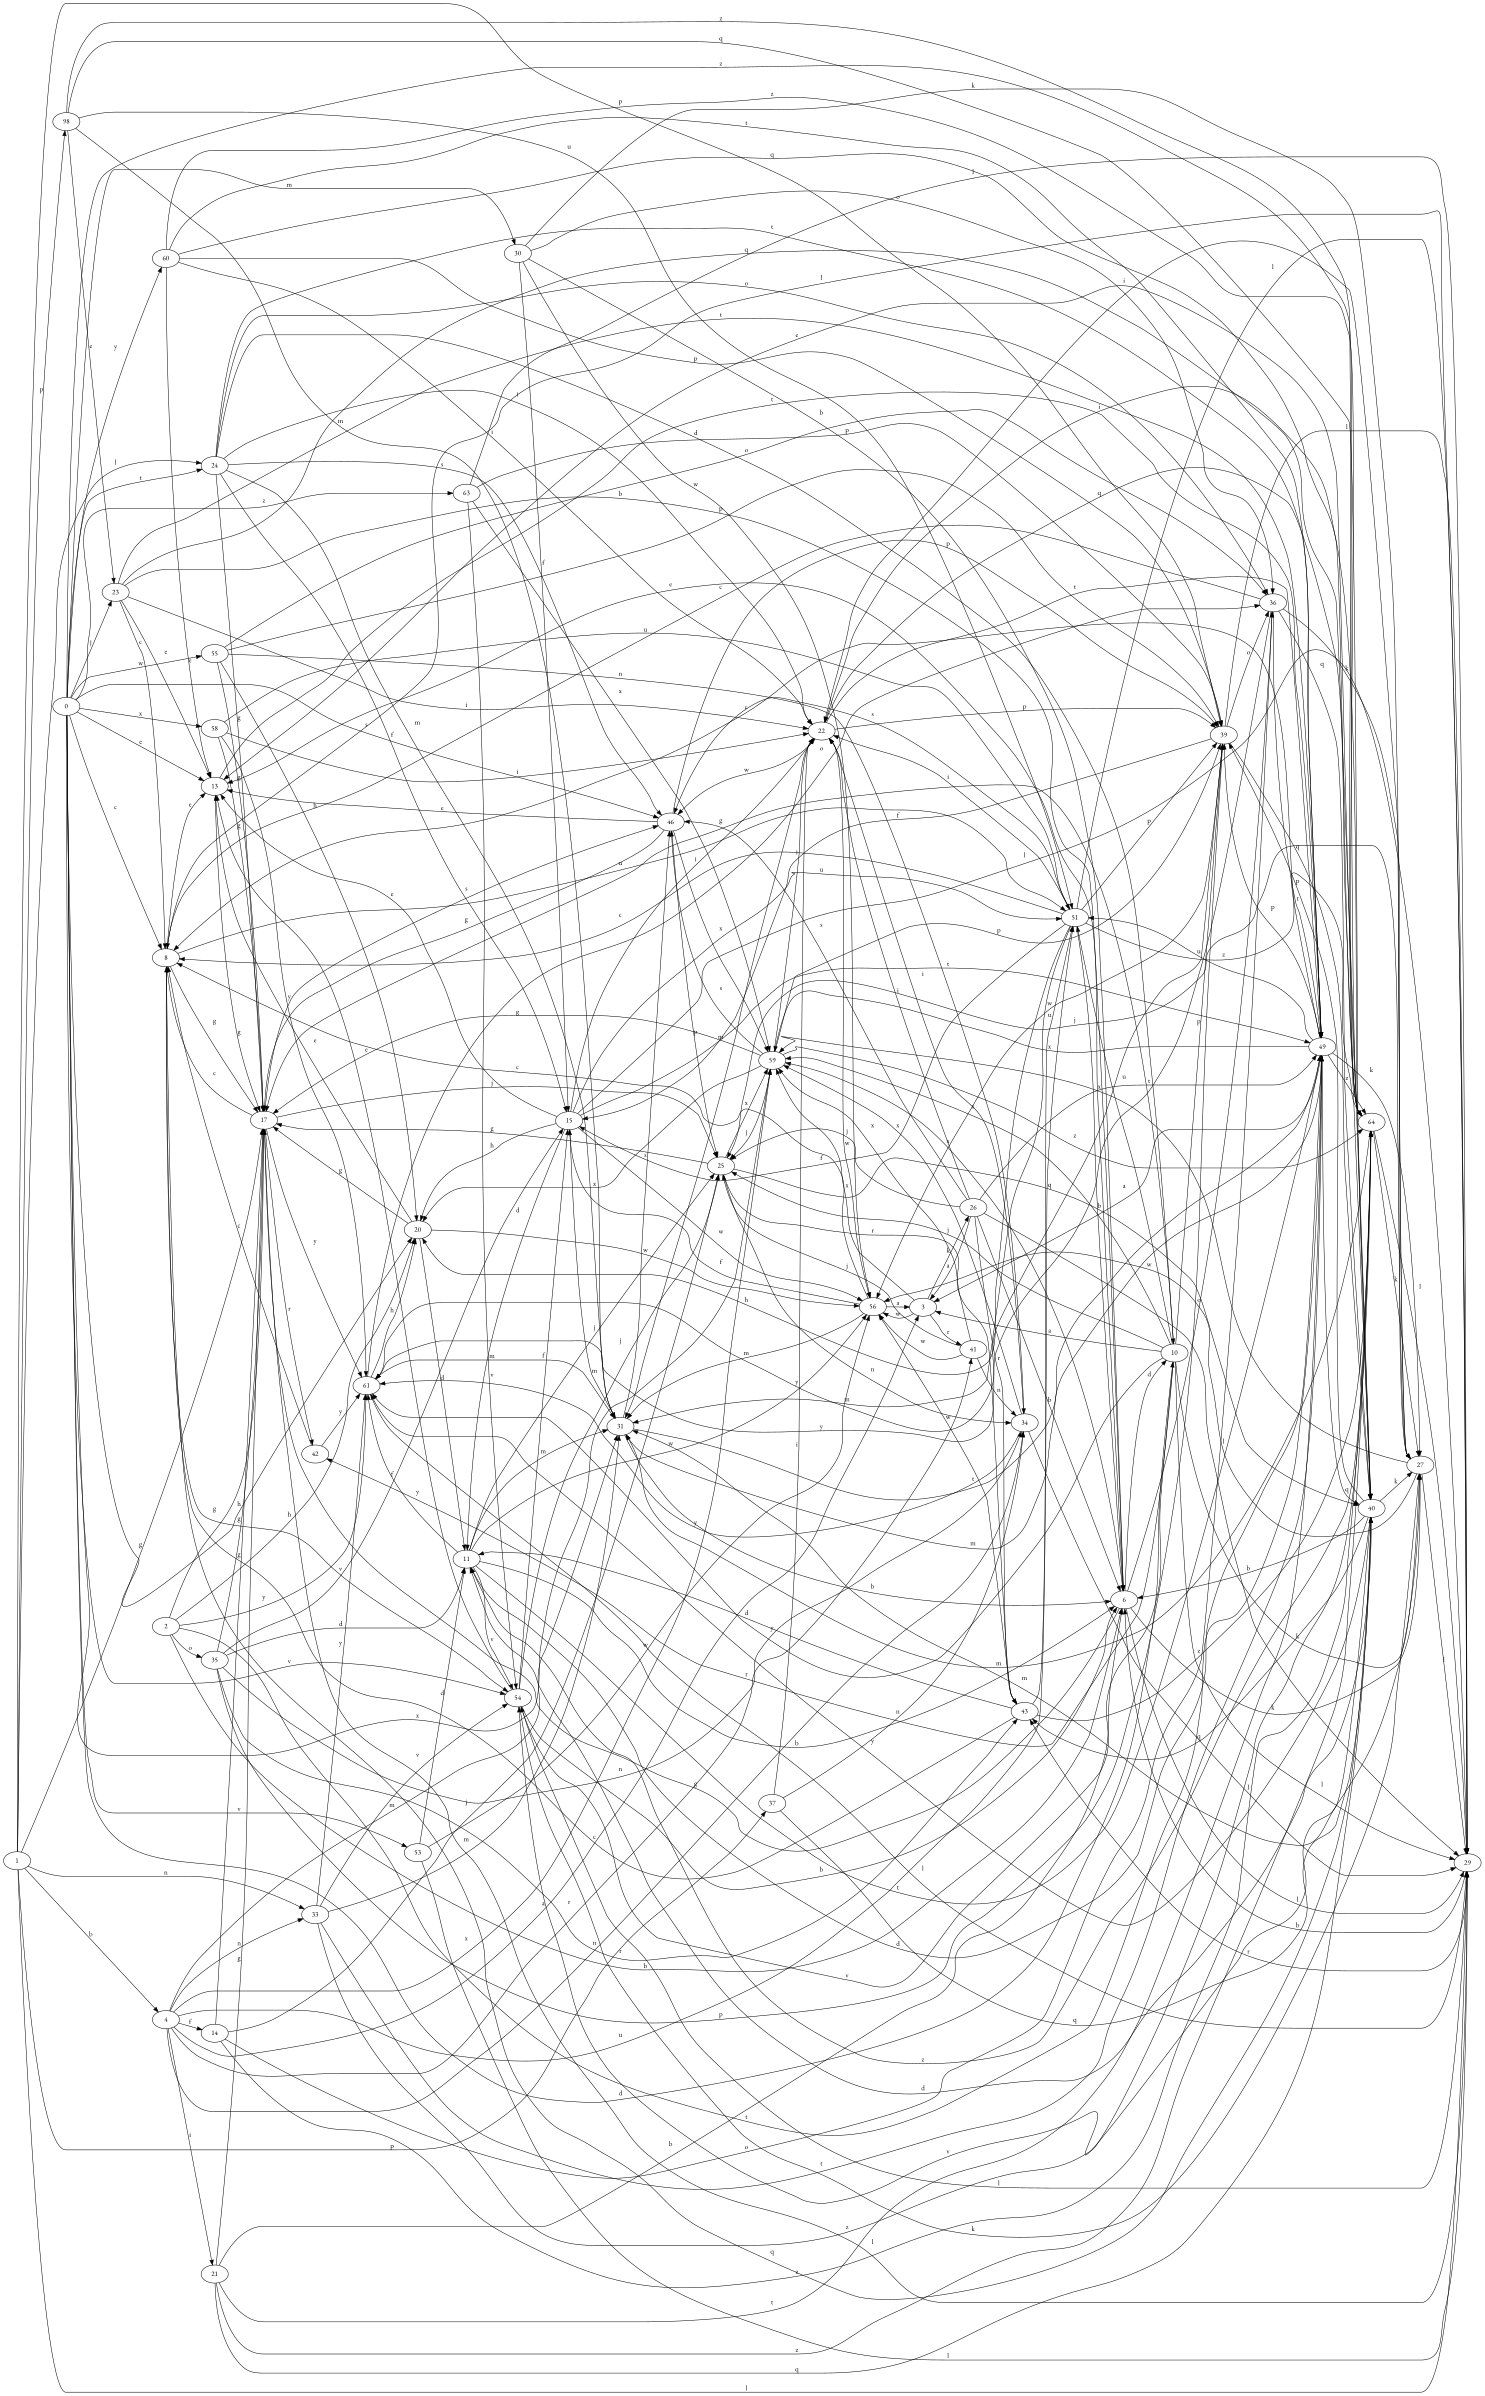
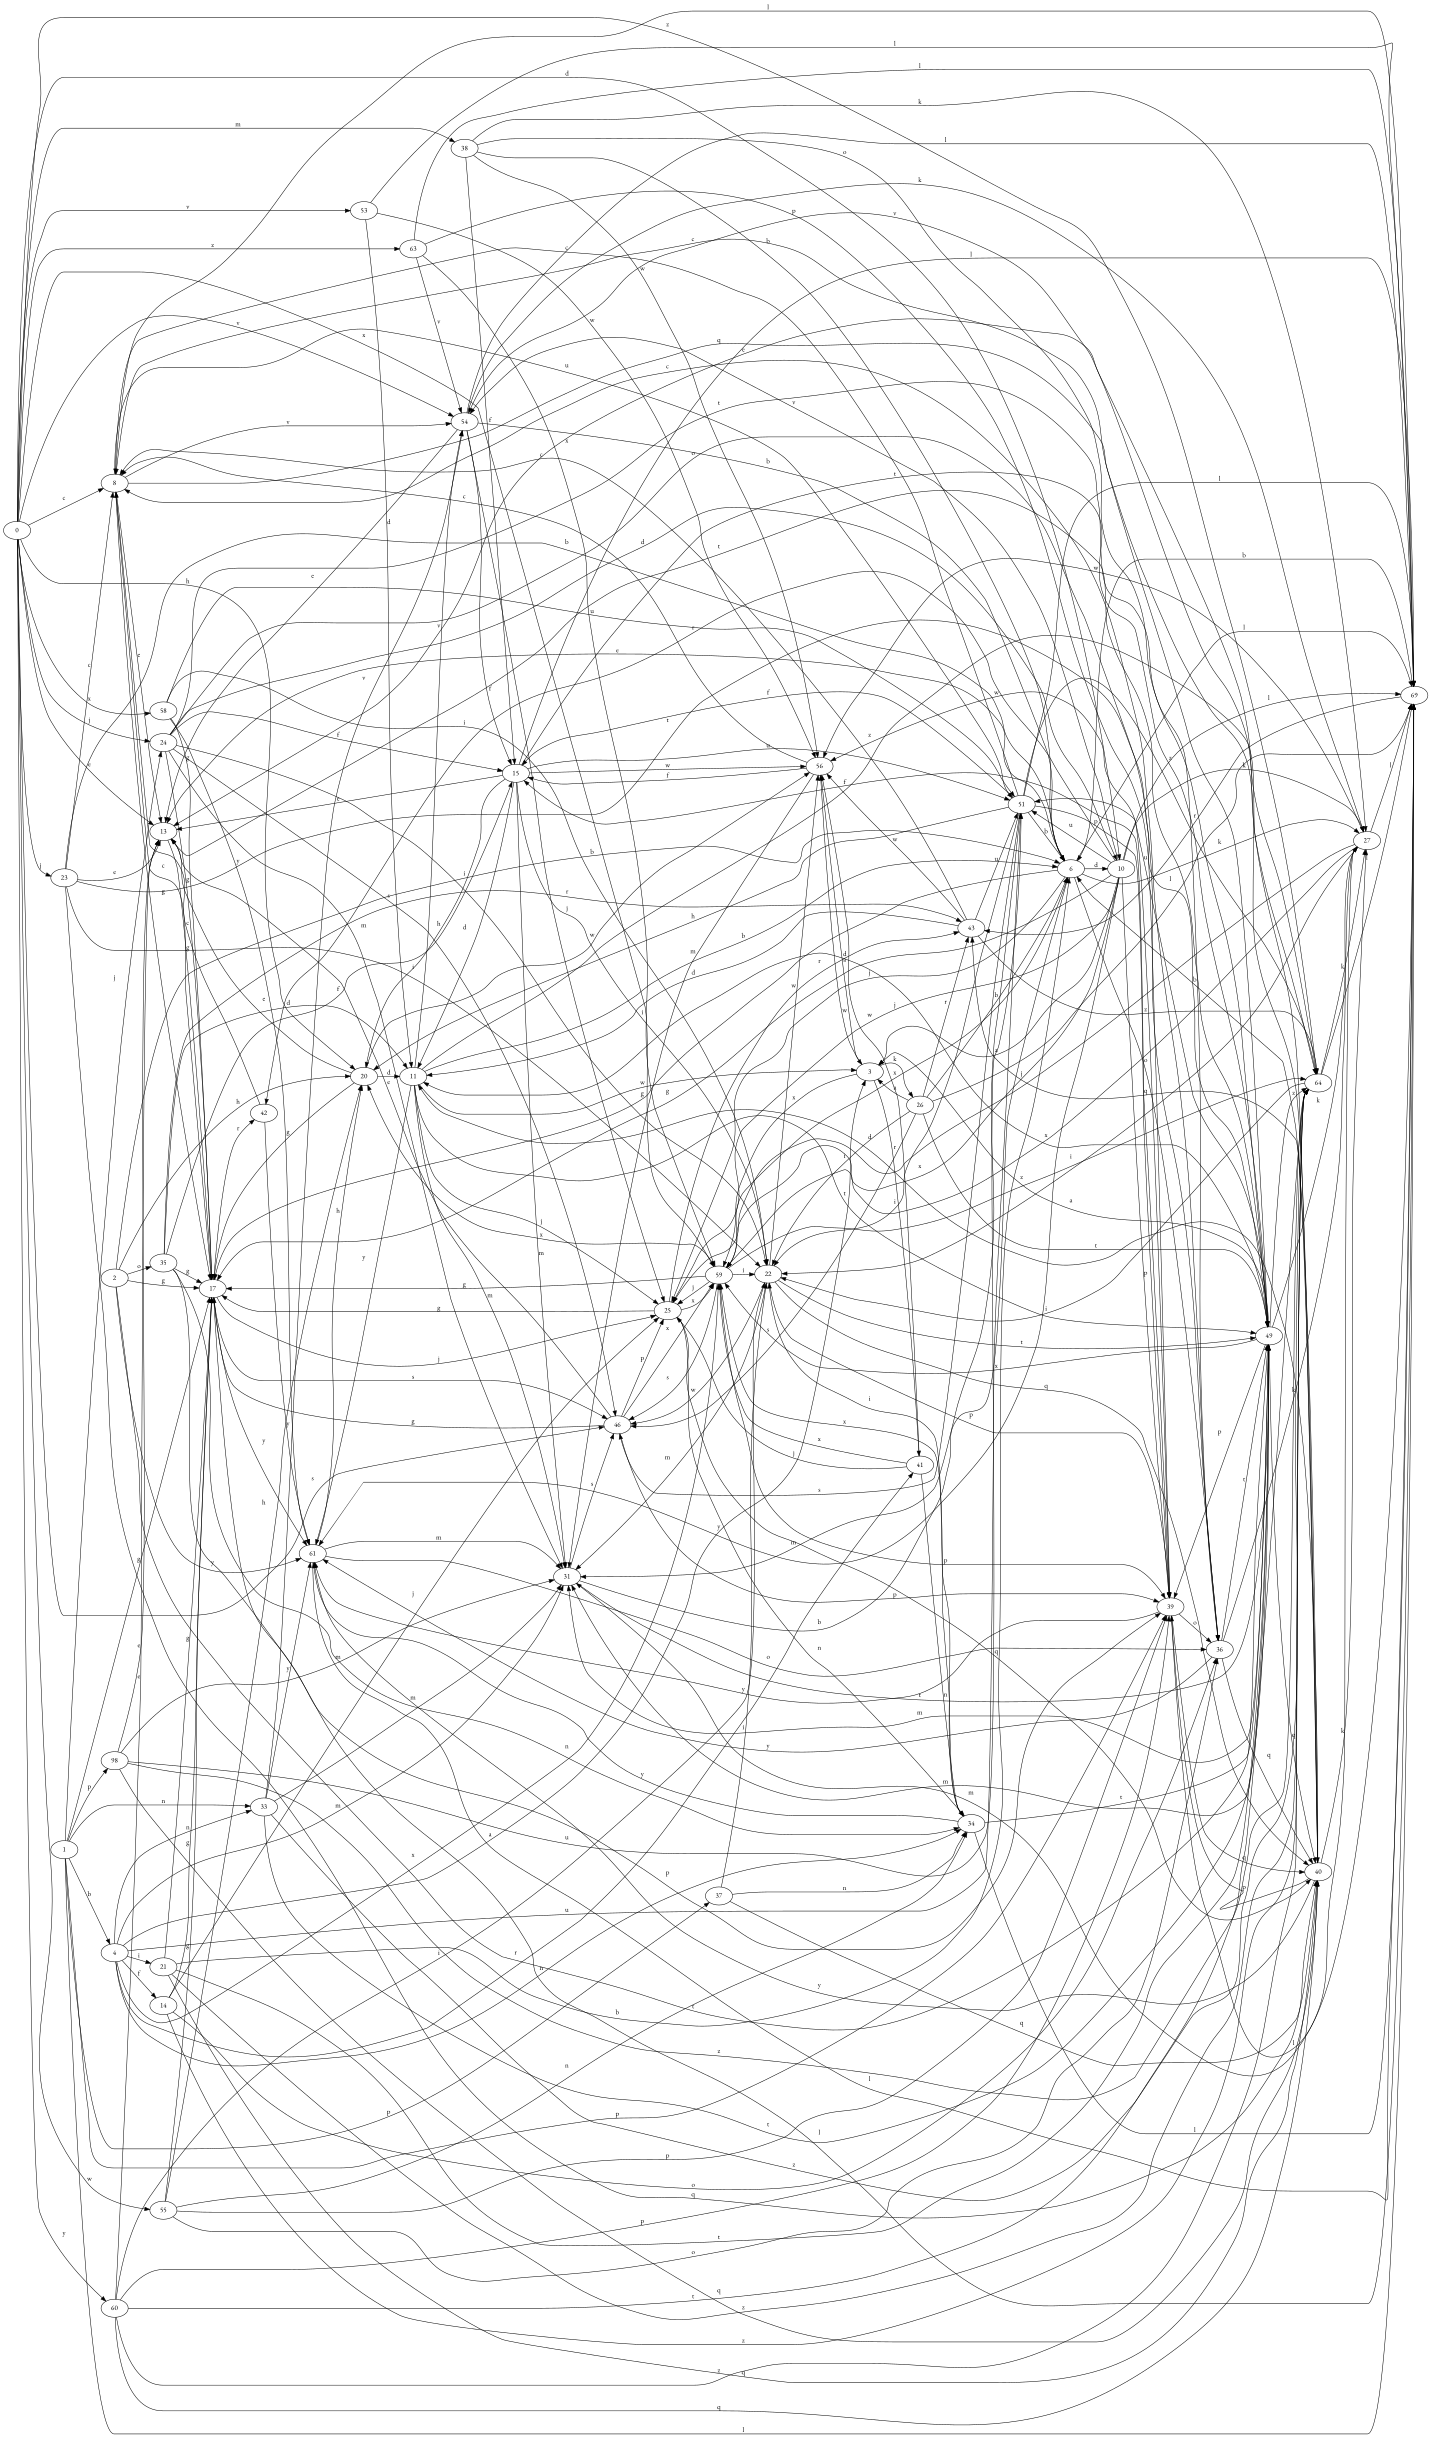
(518, 253) -> (465, 148)
(90, 355) -> (143, 1299)
(141, 478) -> (89, 720)
(862, 1171) -> (800, 1020)
(664, 1453) -> (629, 1091)
none -> (1218, 1776)
(1468, 1863) -> (1414, 695)
